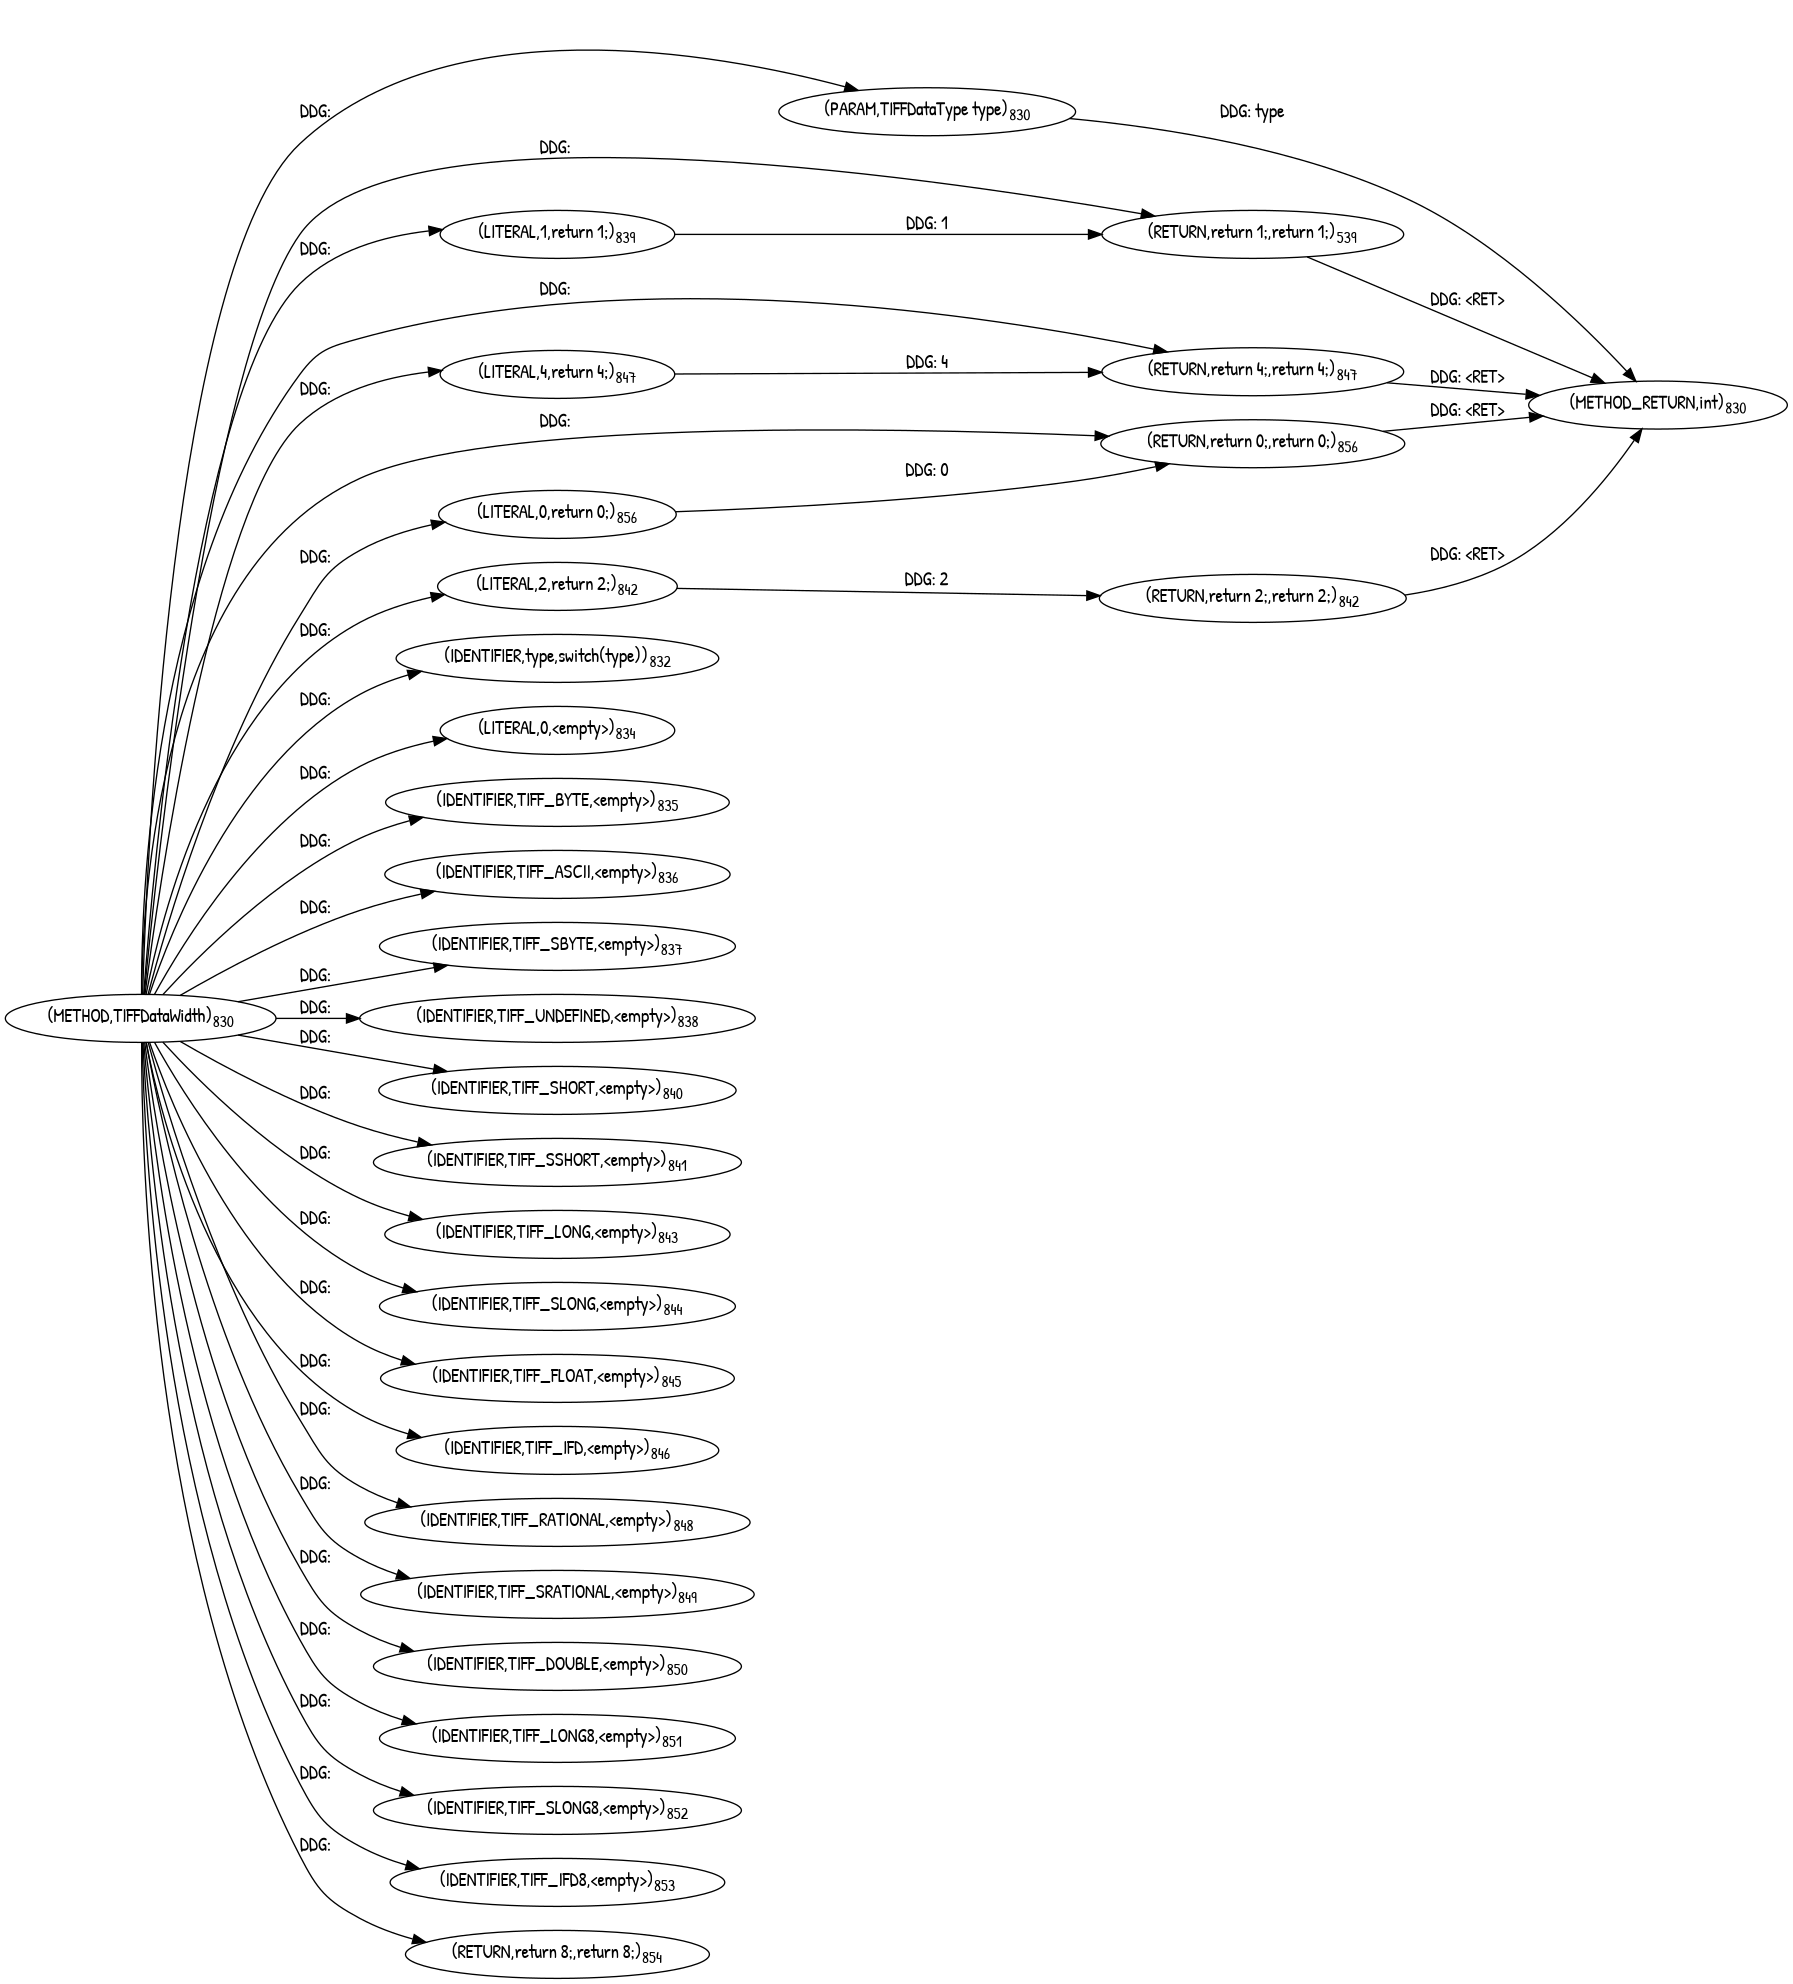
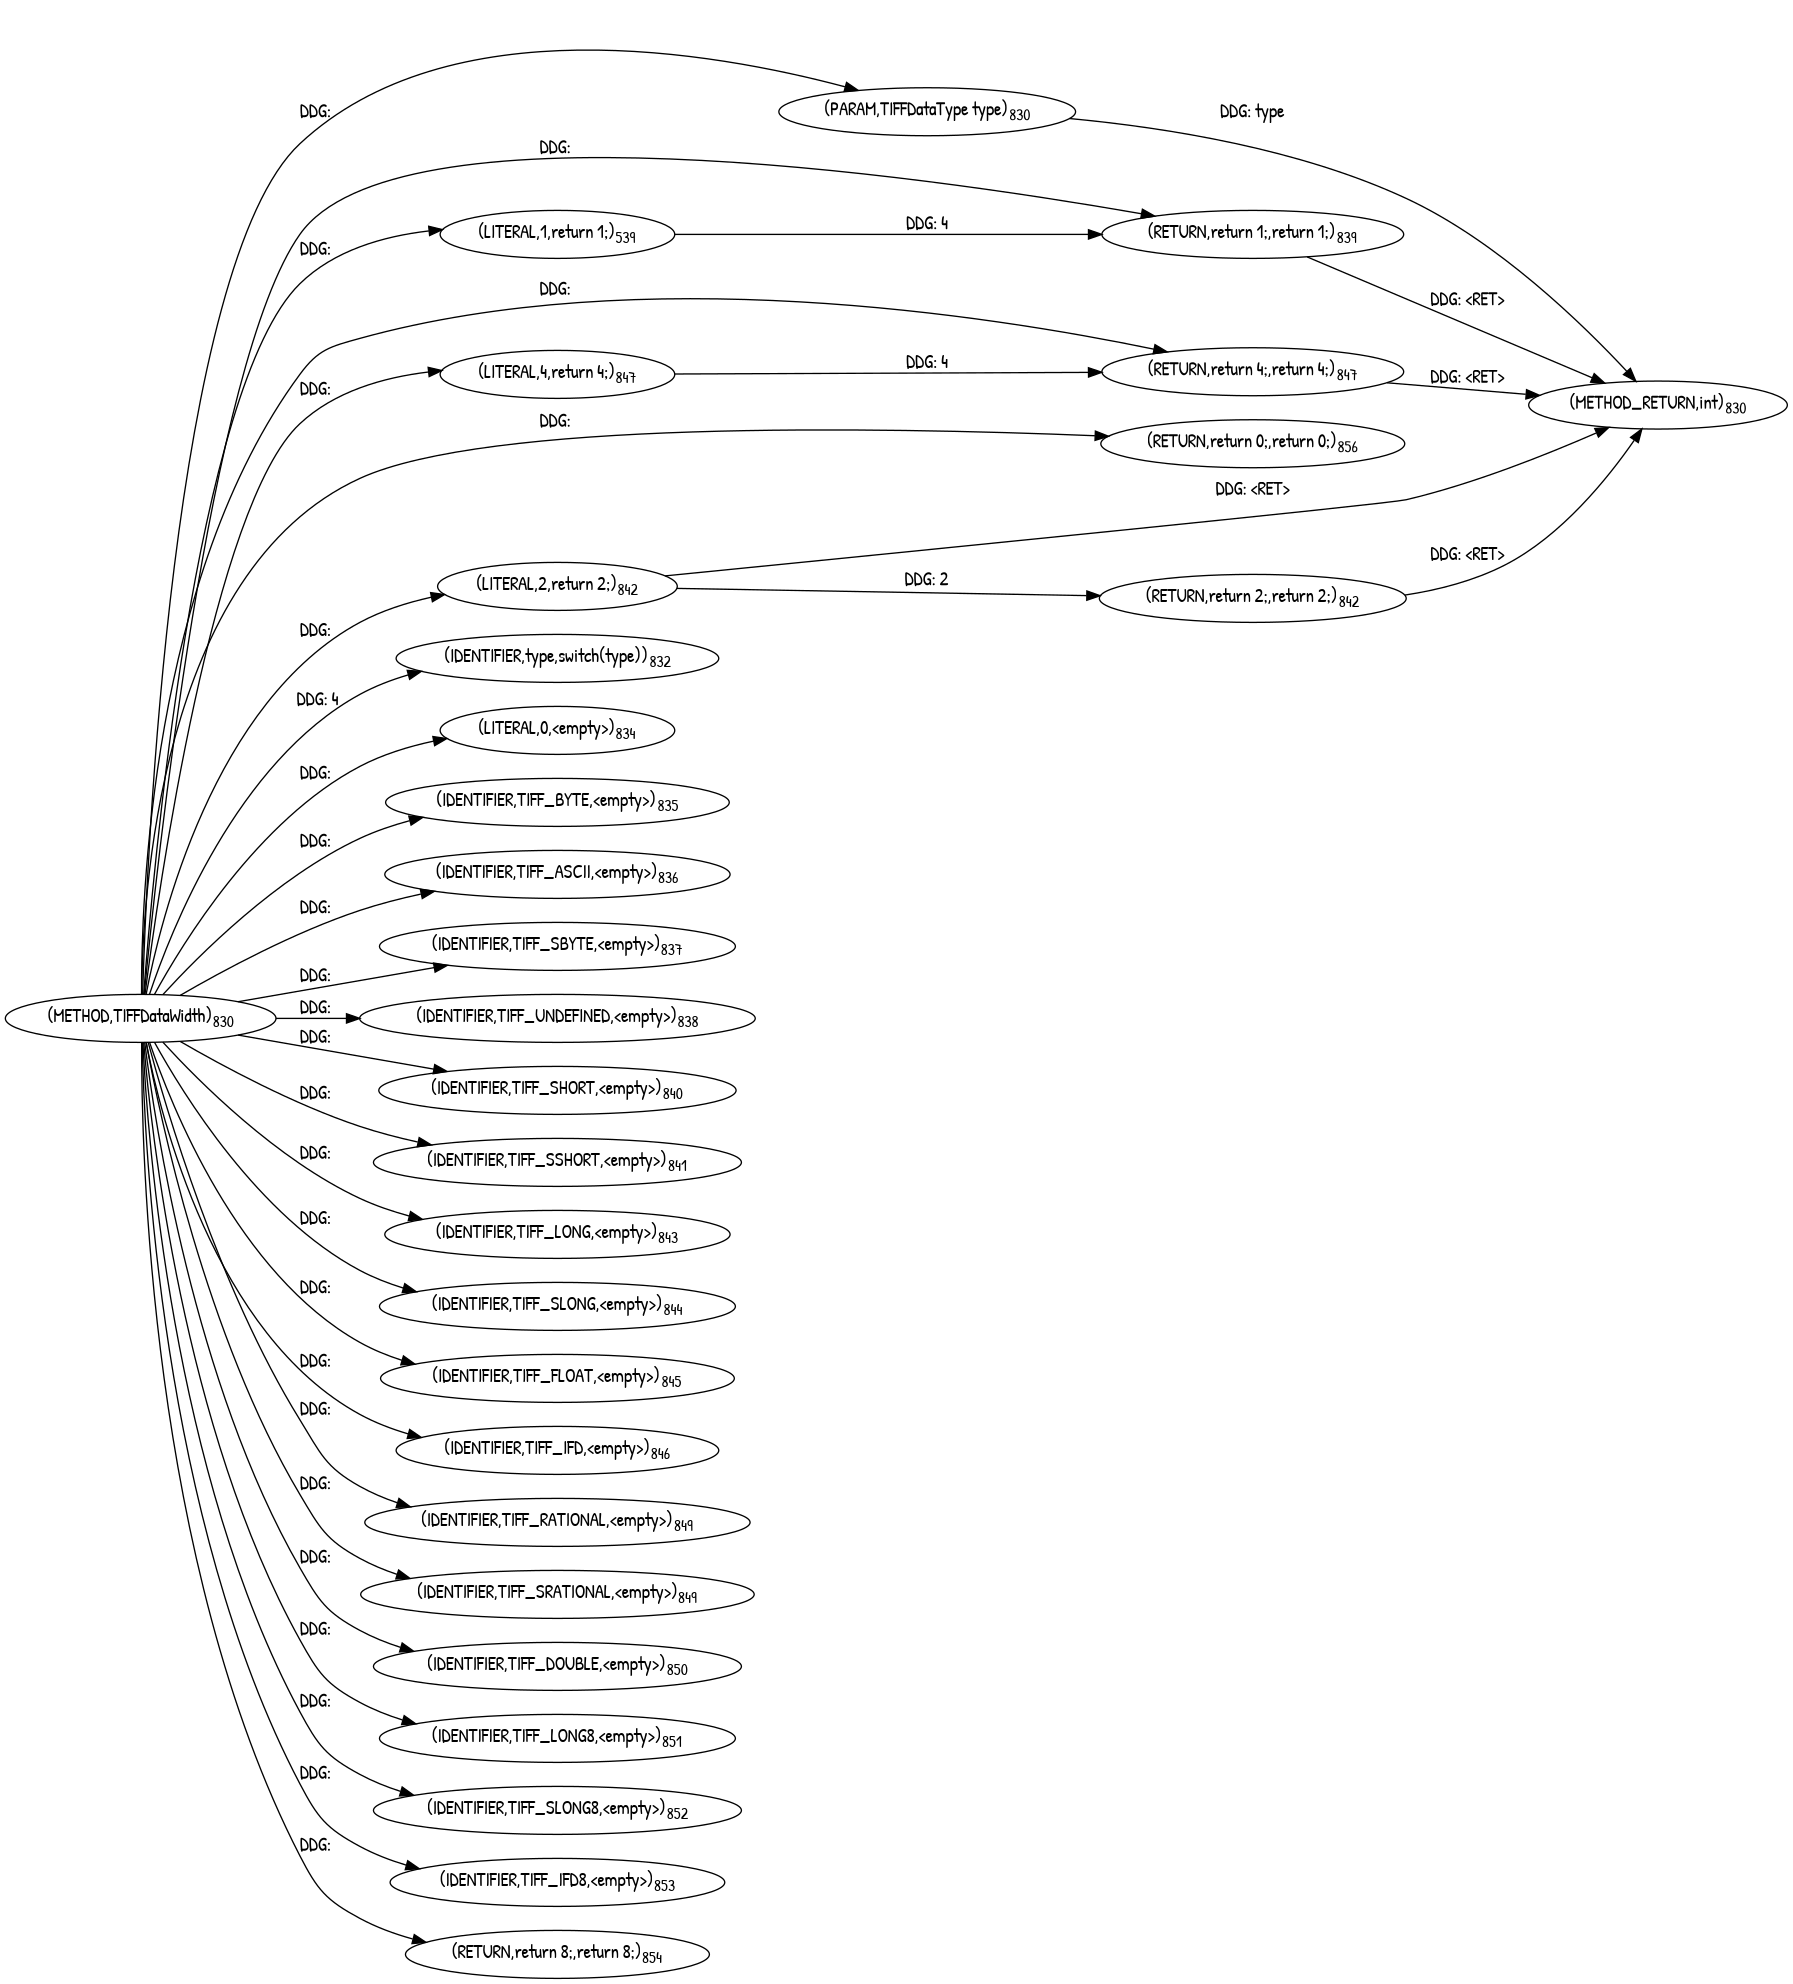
(927, 224) -> (927, 224)
(626, 232) -> (626, 232)
(1347, 232) -> (1347, 232)
(1456, 424) -> (1136, 529)
(557, 514) -> none
(318, 700) -> (318, 700)
(684, 1520) -> (684, 1520)
